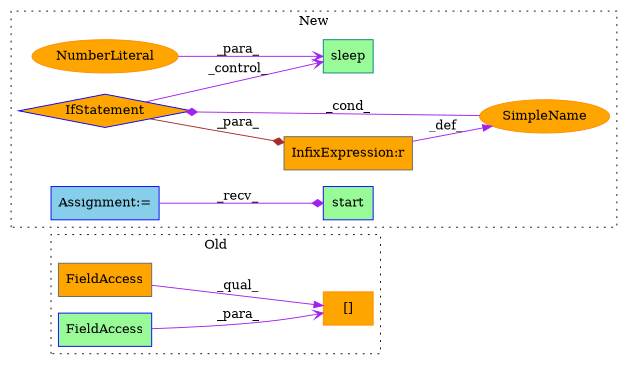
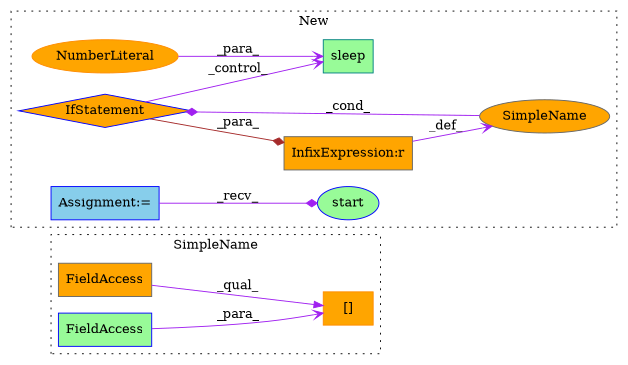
(545, 116) -> (545, 116)
(448, 135) -> (448, 135)
(348, 203) -> (348, 203)
(216, 245) -> (216, 245)
